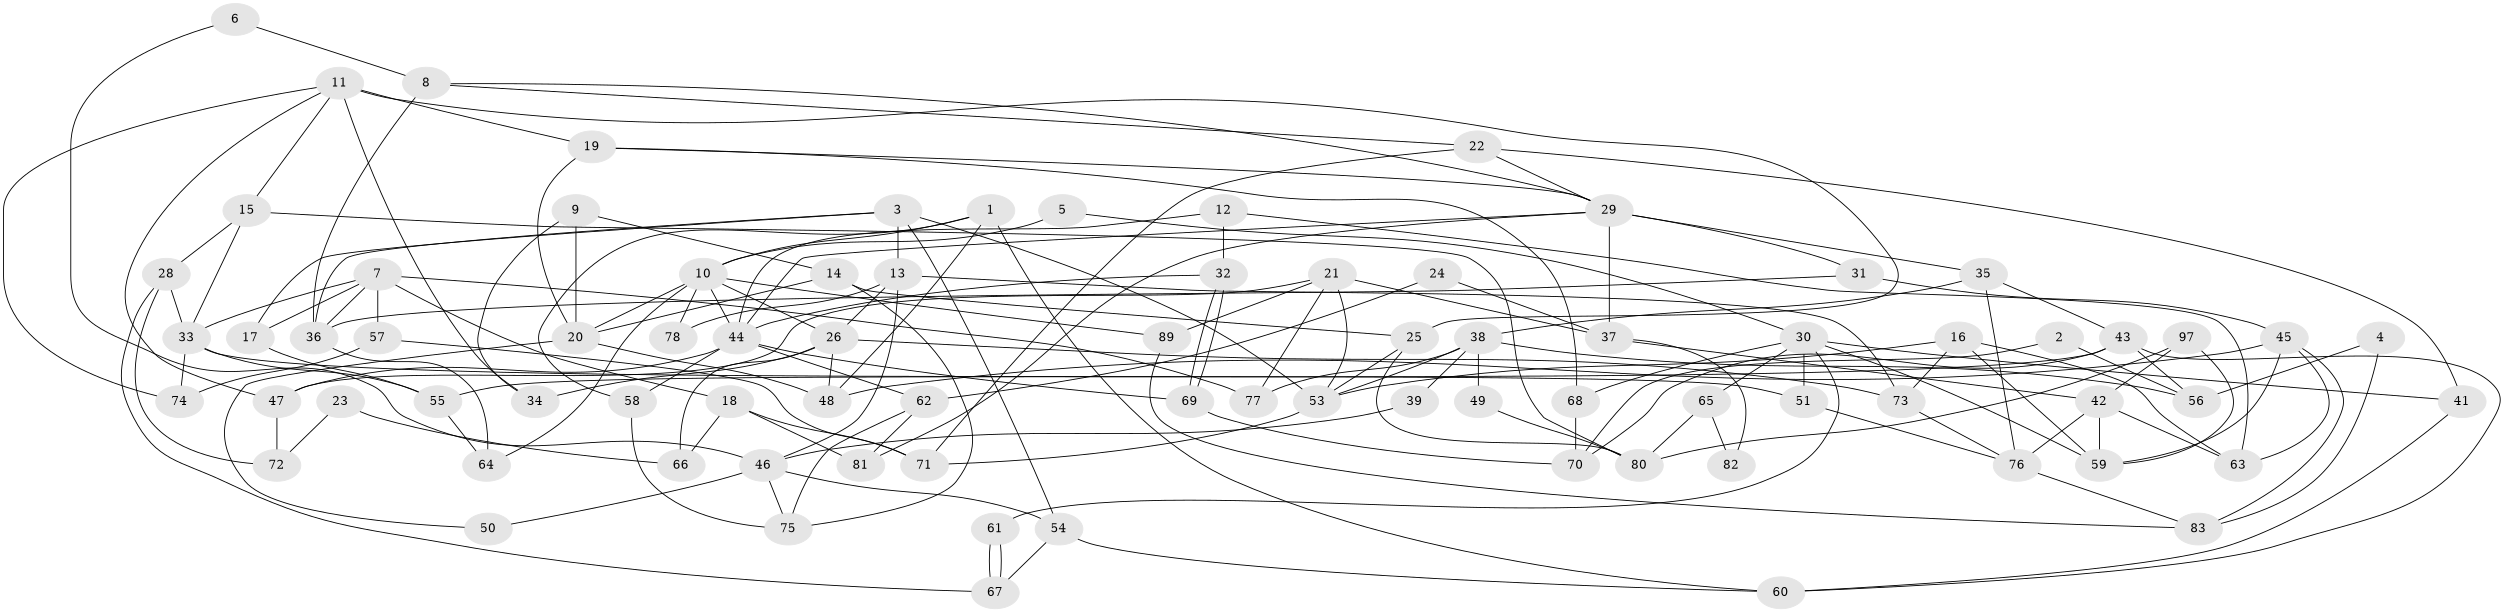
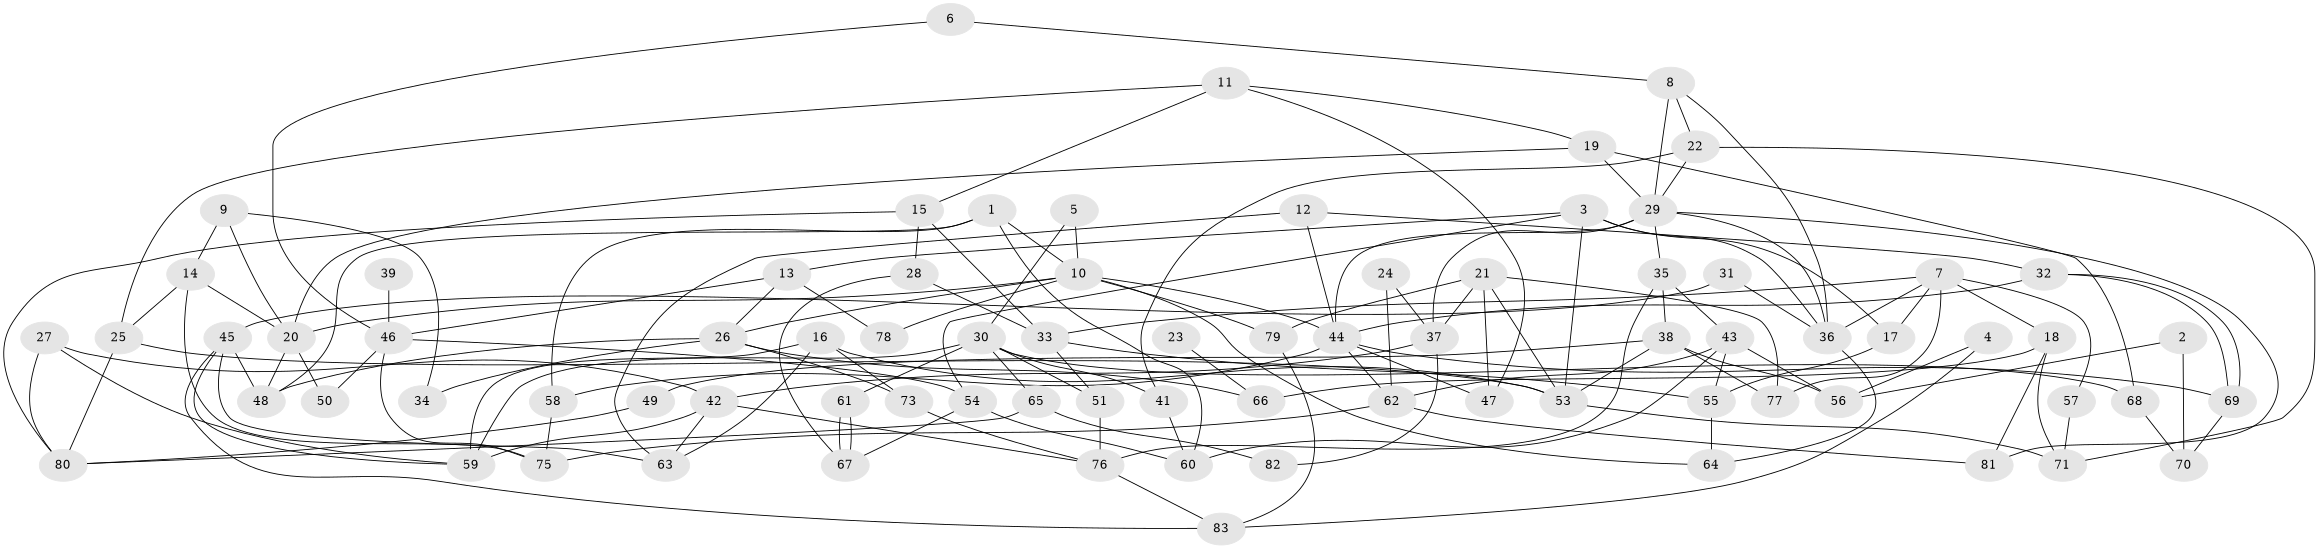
(1774, 244) -> (1758, 235)
(412, 257) -> none
(1524, 296) -> none
(1167, 338) -> (1274, 338)
(2187, 338) -> (45, 338)
(1835, 355) -> (1564, 375)
(1447, 370) -> none
(180, 402) -> none
(277, 465) -> none
